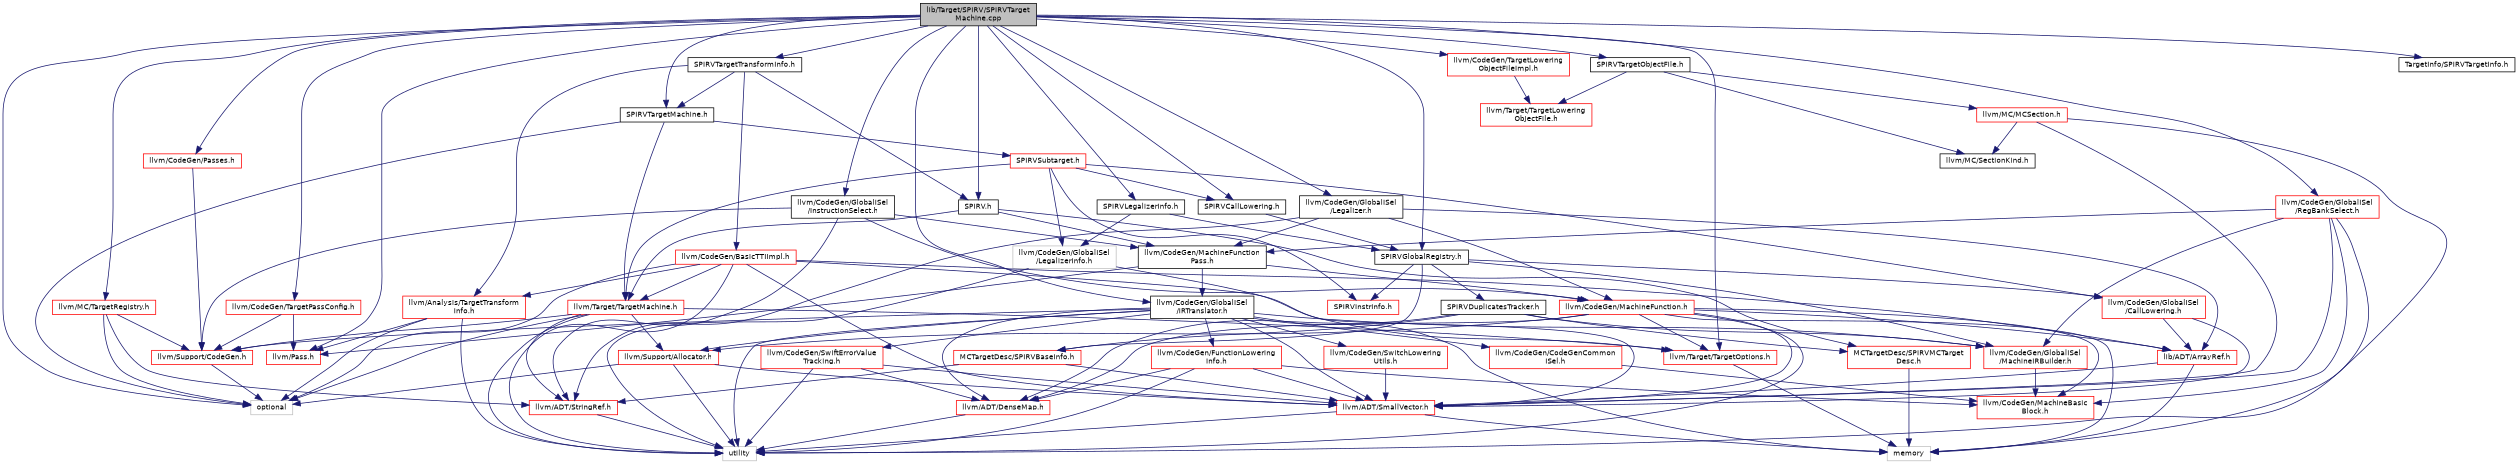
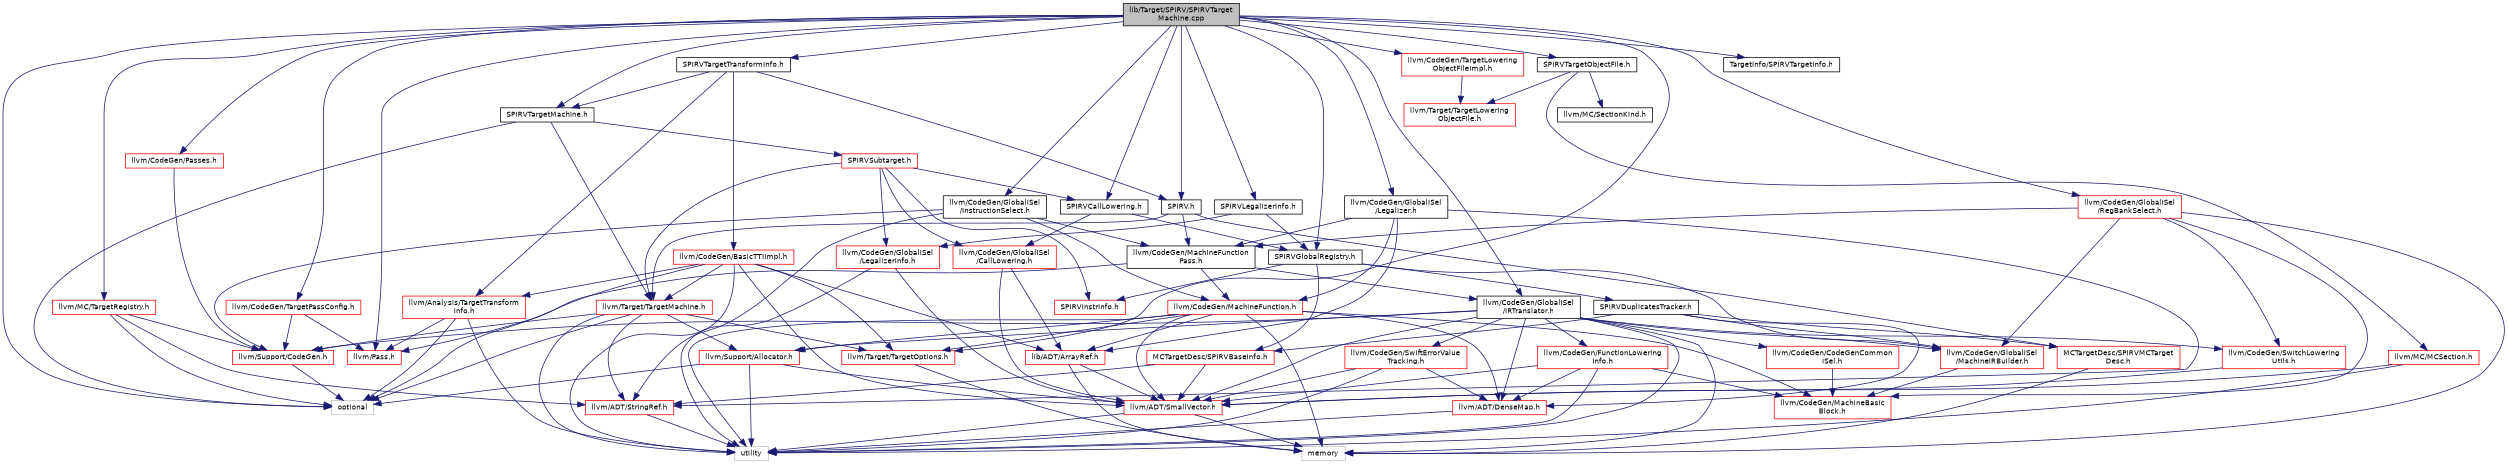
(2007, 135) -> none
(1065, 257) -> (888, 257)
(1782, 274) -> (1062, 228)
(1950, 390) -> (2232, 267)
